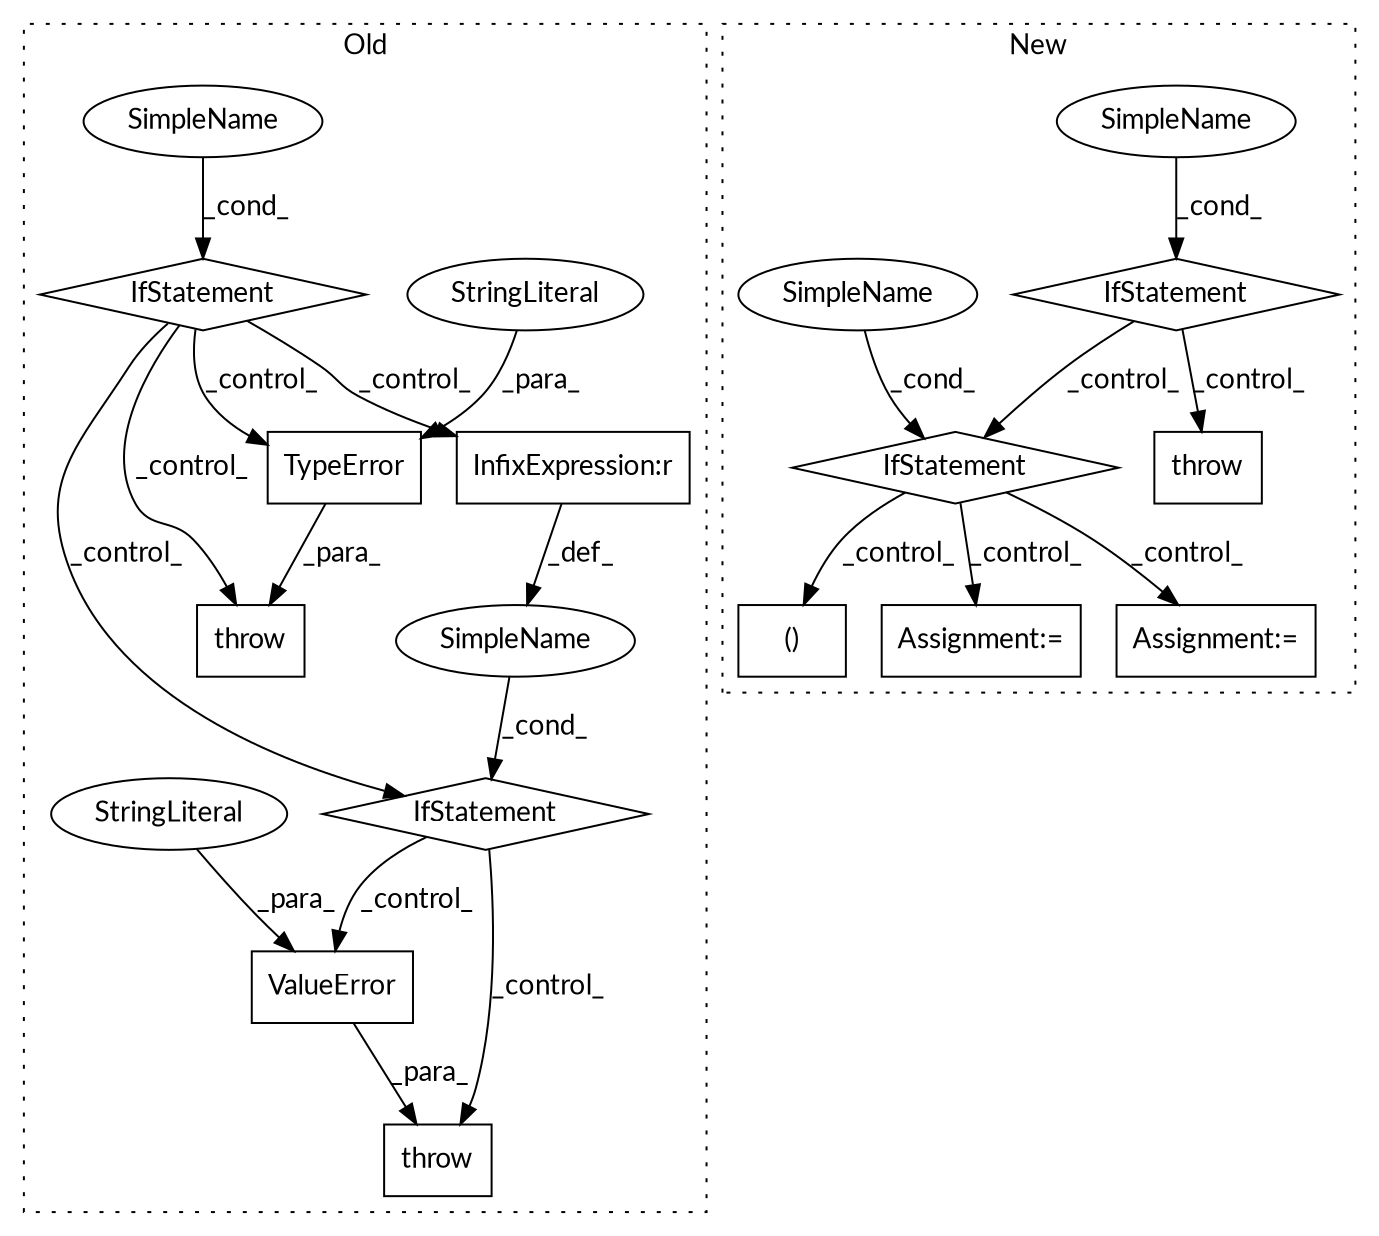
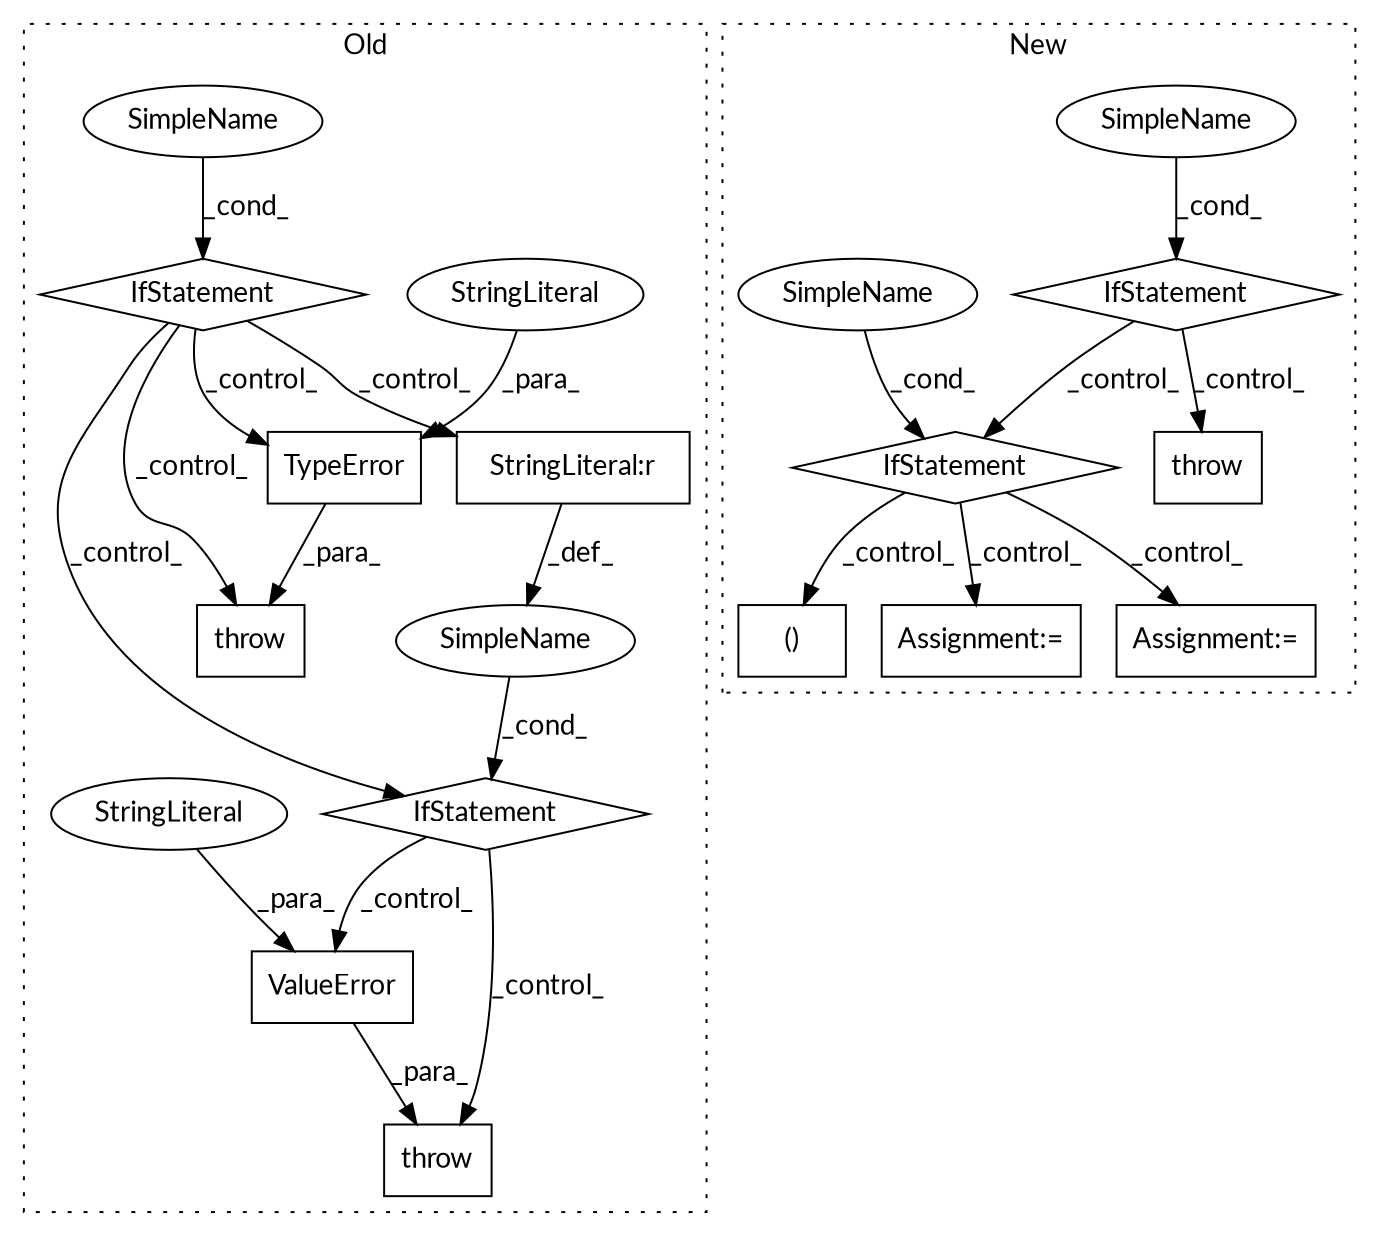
(573, 468) -> (573, 468)
